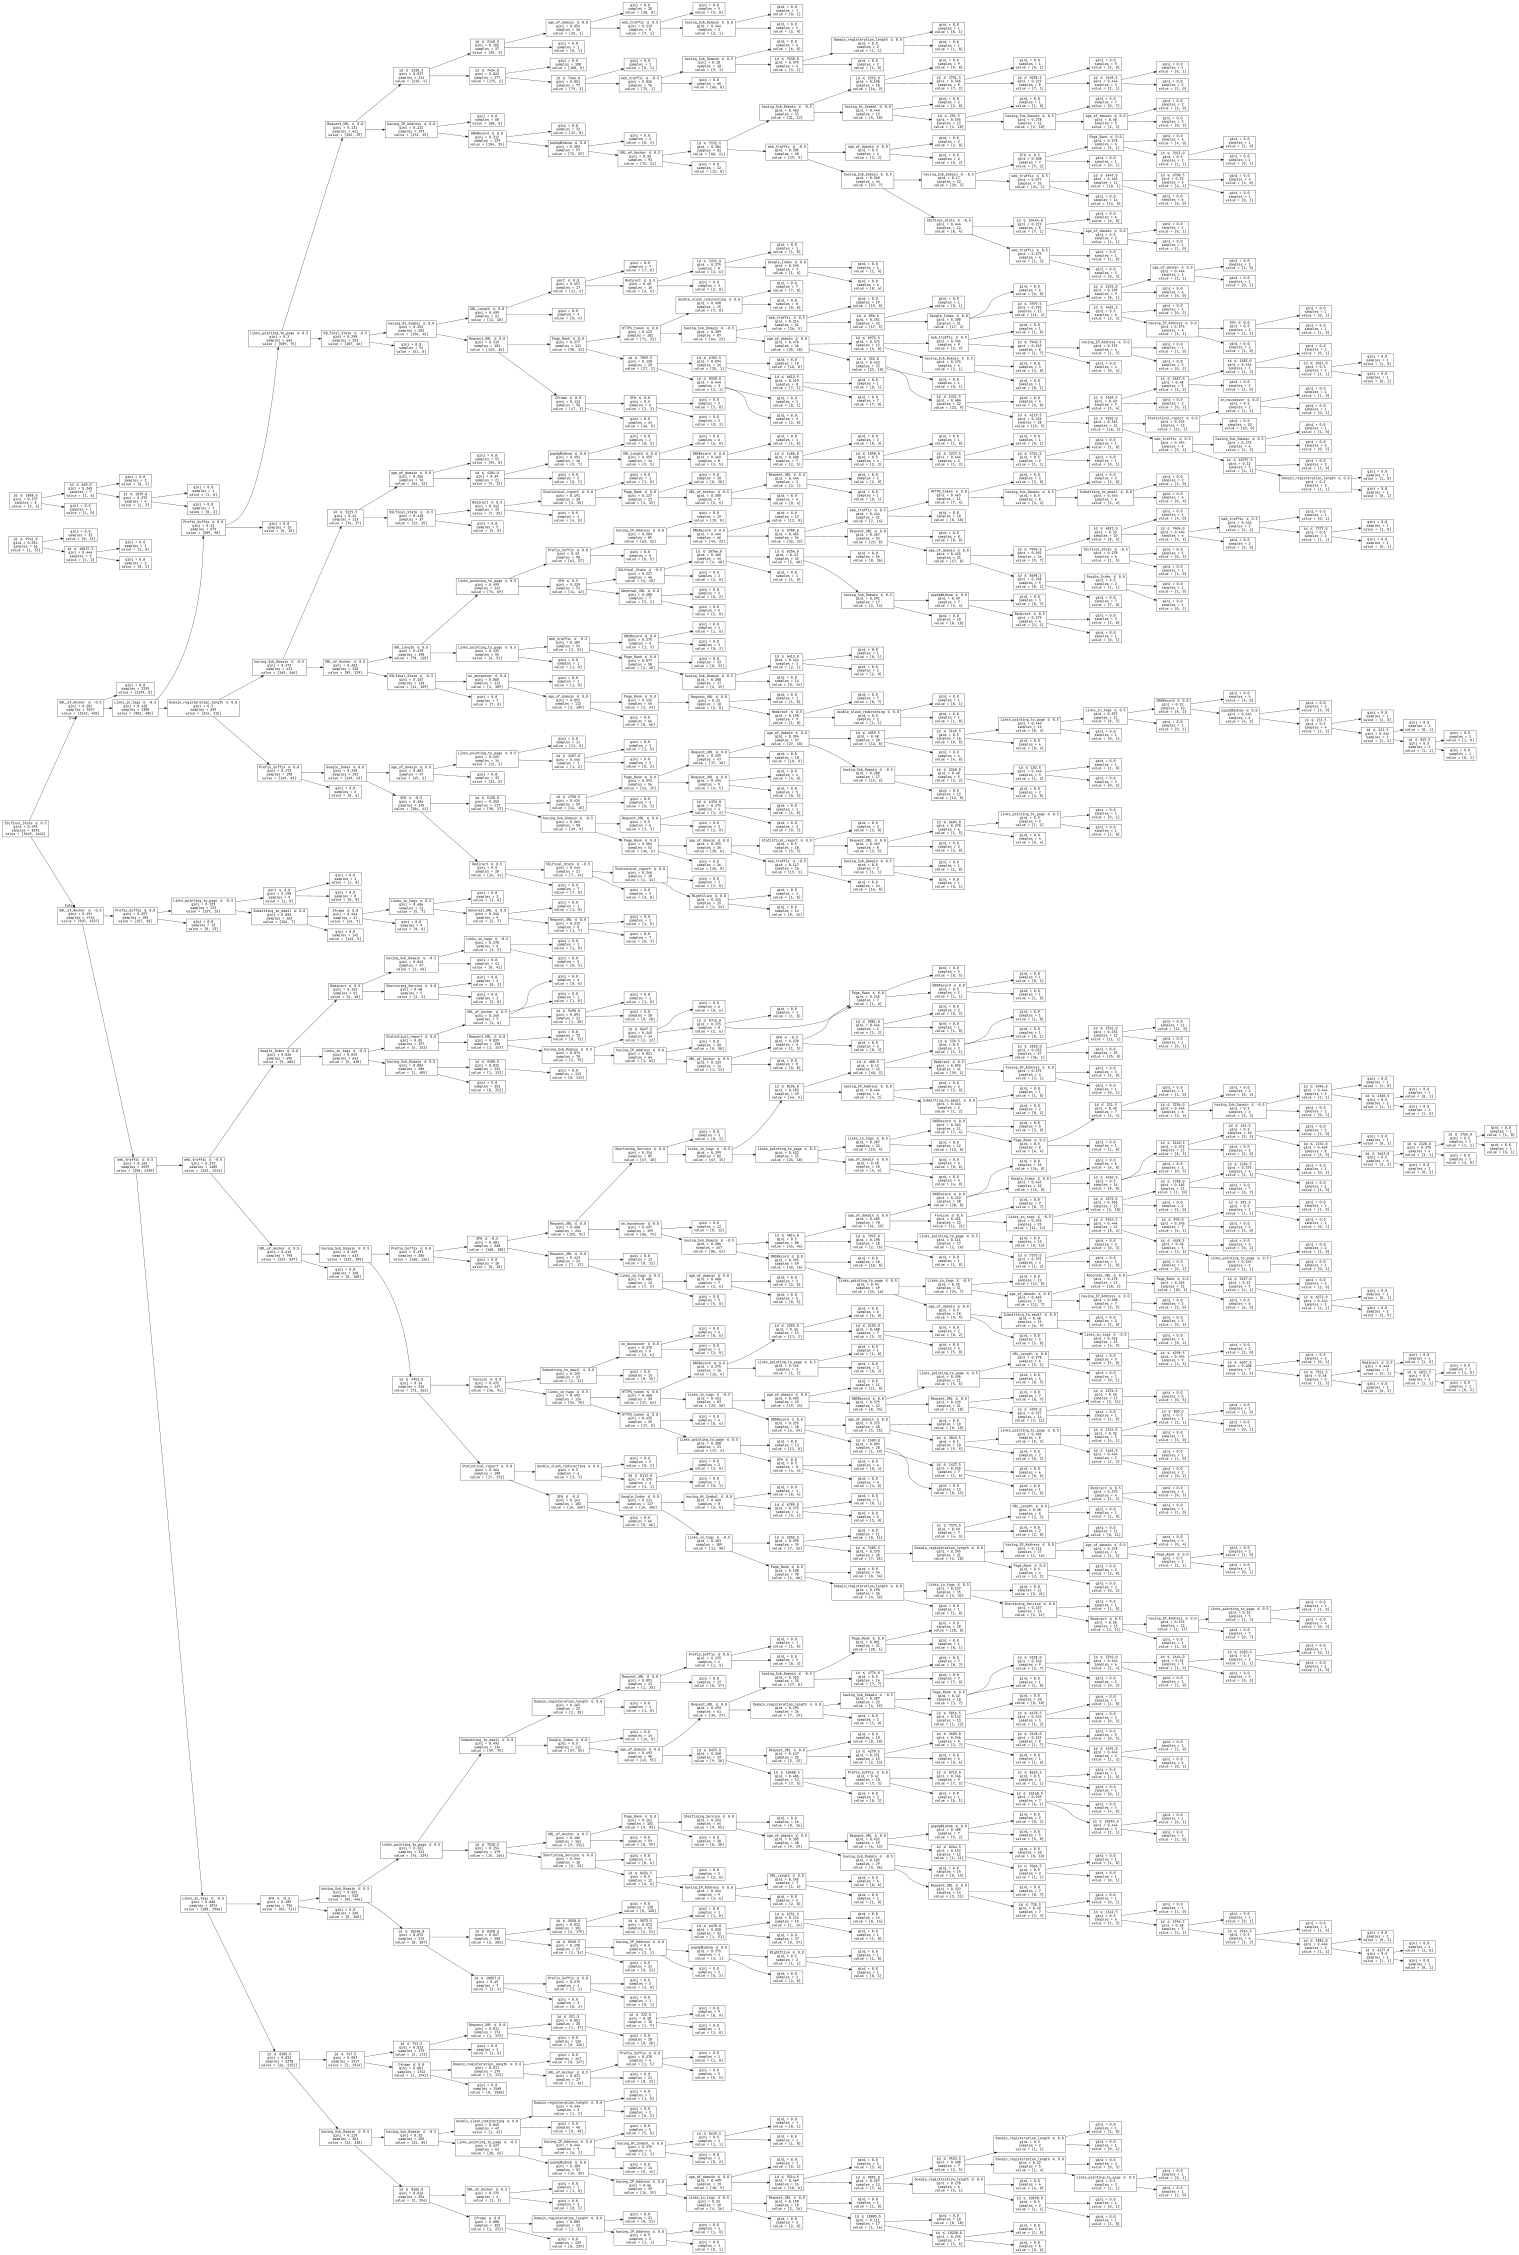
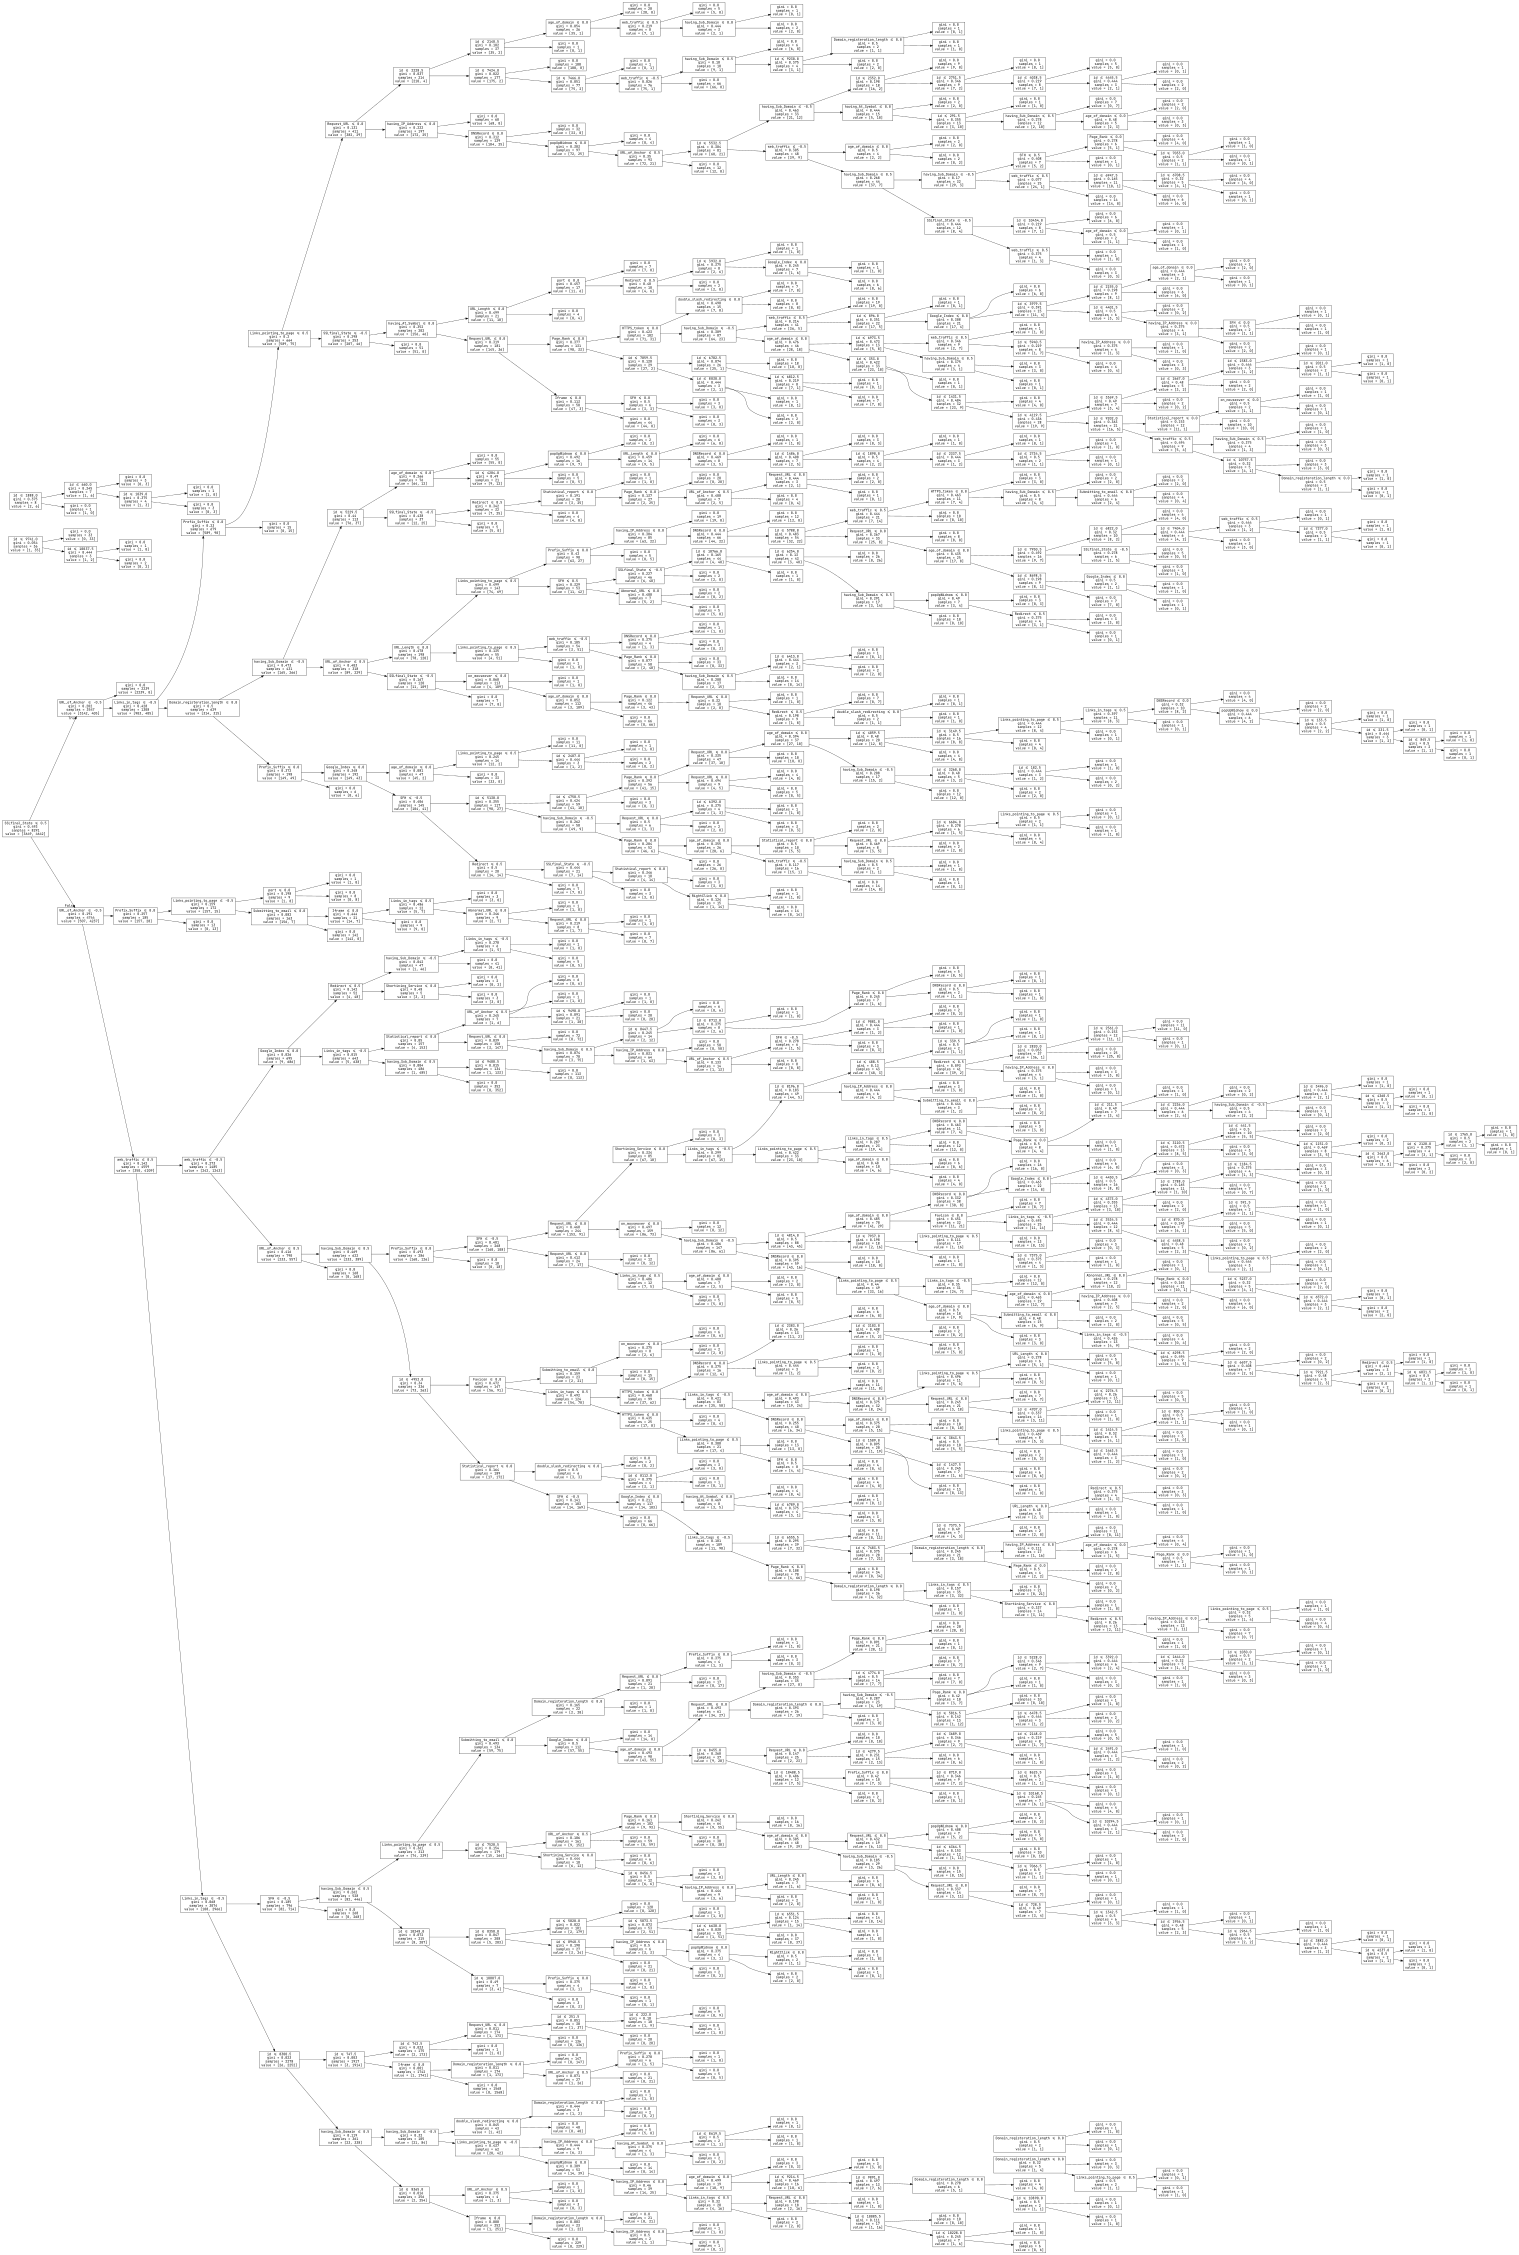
(827, 1025) -> (826, 1035)
none -> (908, 1542)
none -> (603, 2021)
(949, 2164) -> none
